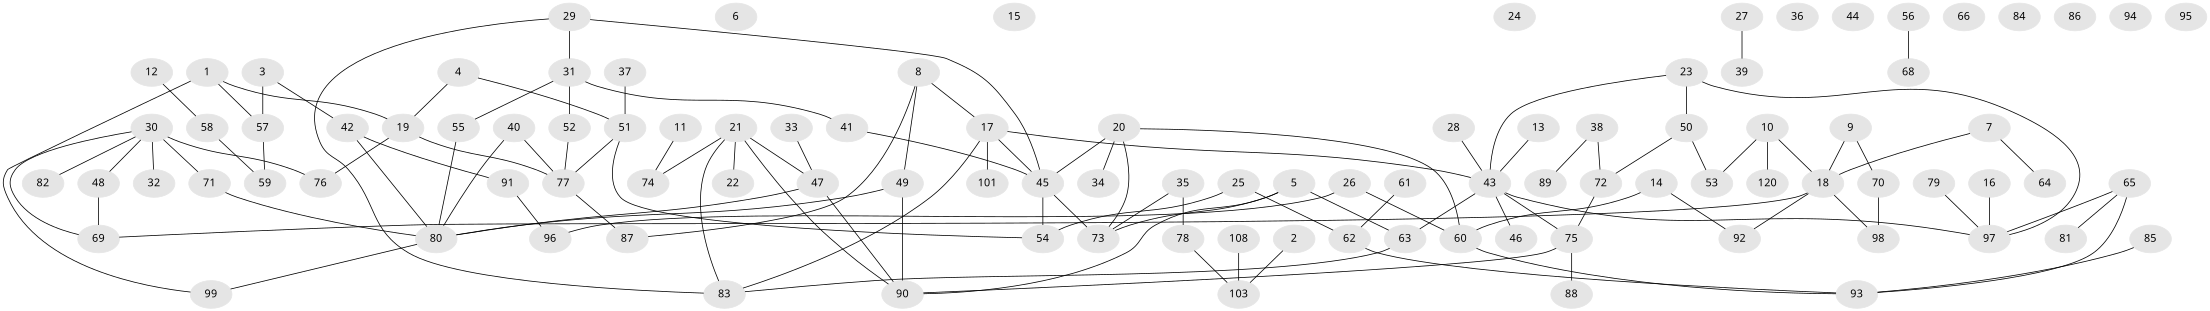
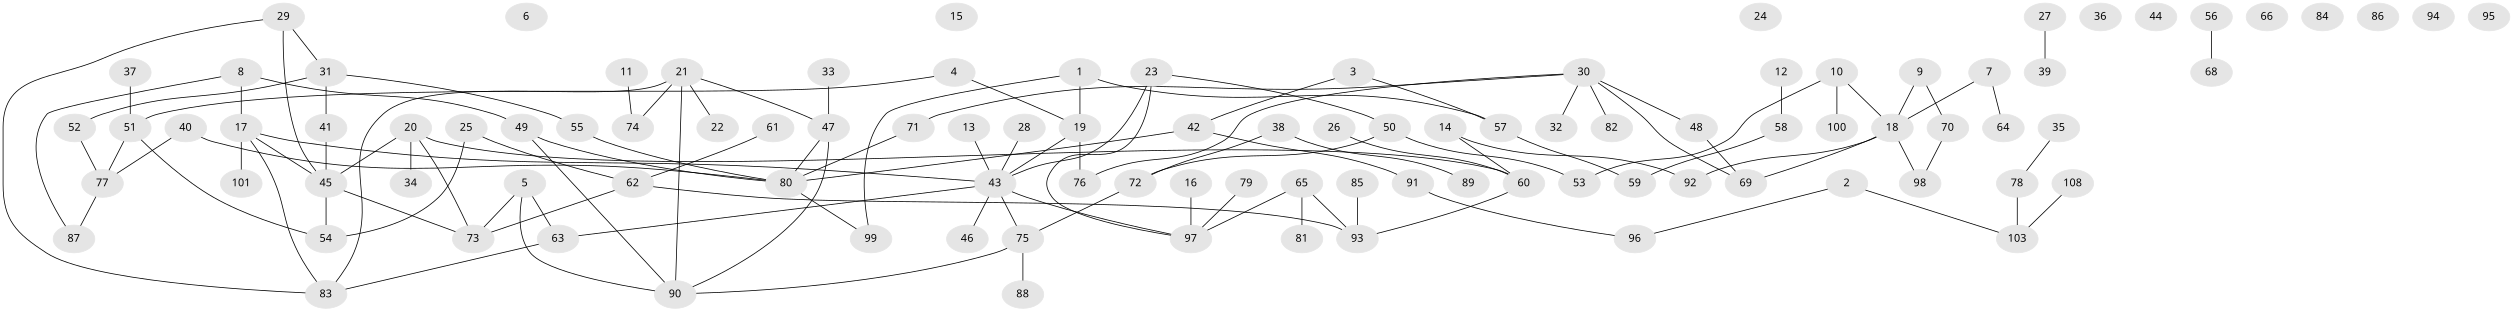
(483, 156) -> (1032, 159)
(1767, 183) -> (1837, 128)
(1150, 205) -> (553, 211)
(952, 217) -> (1741, 211)
